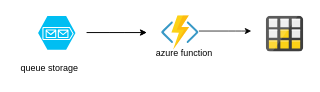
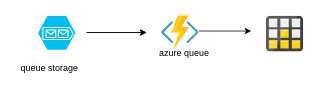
(185, 54) -> (185, 54)
